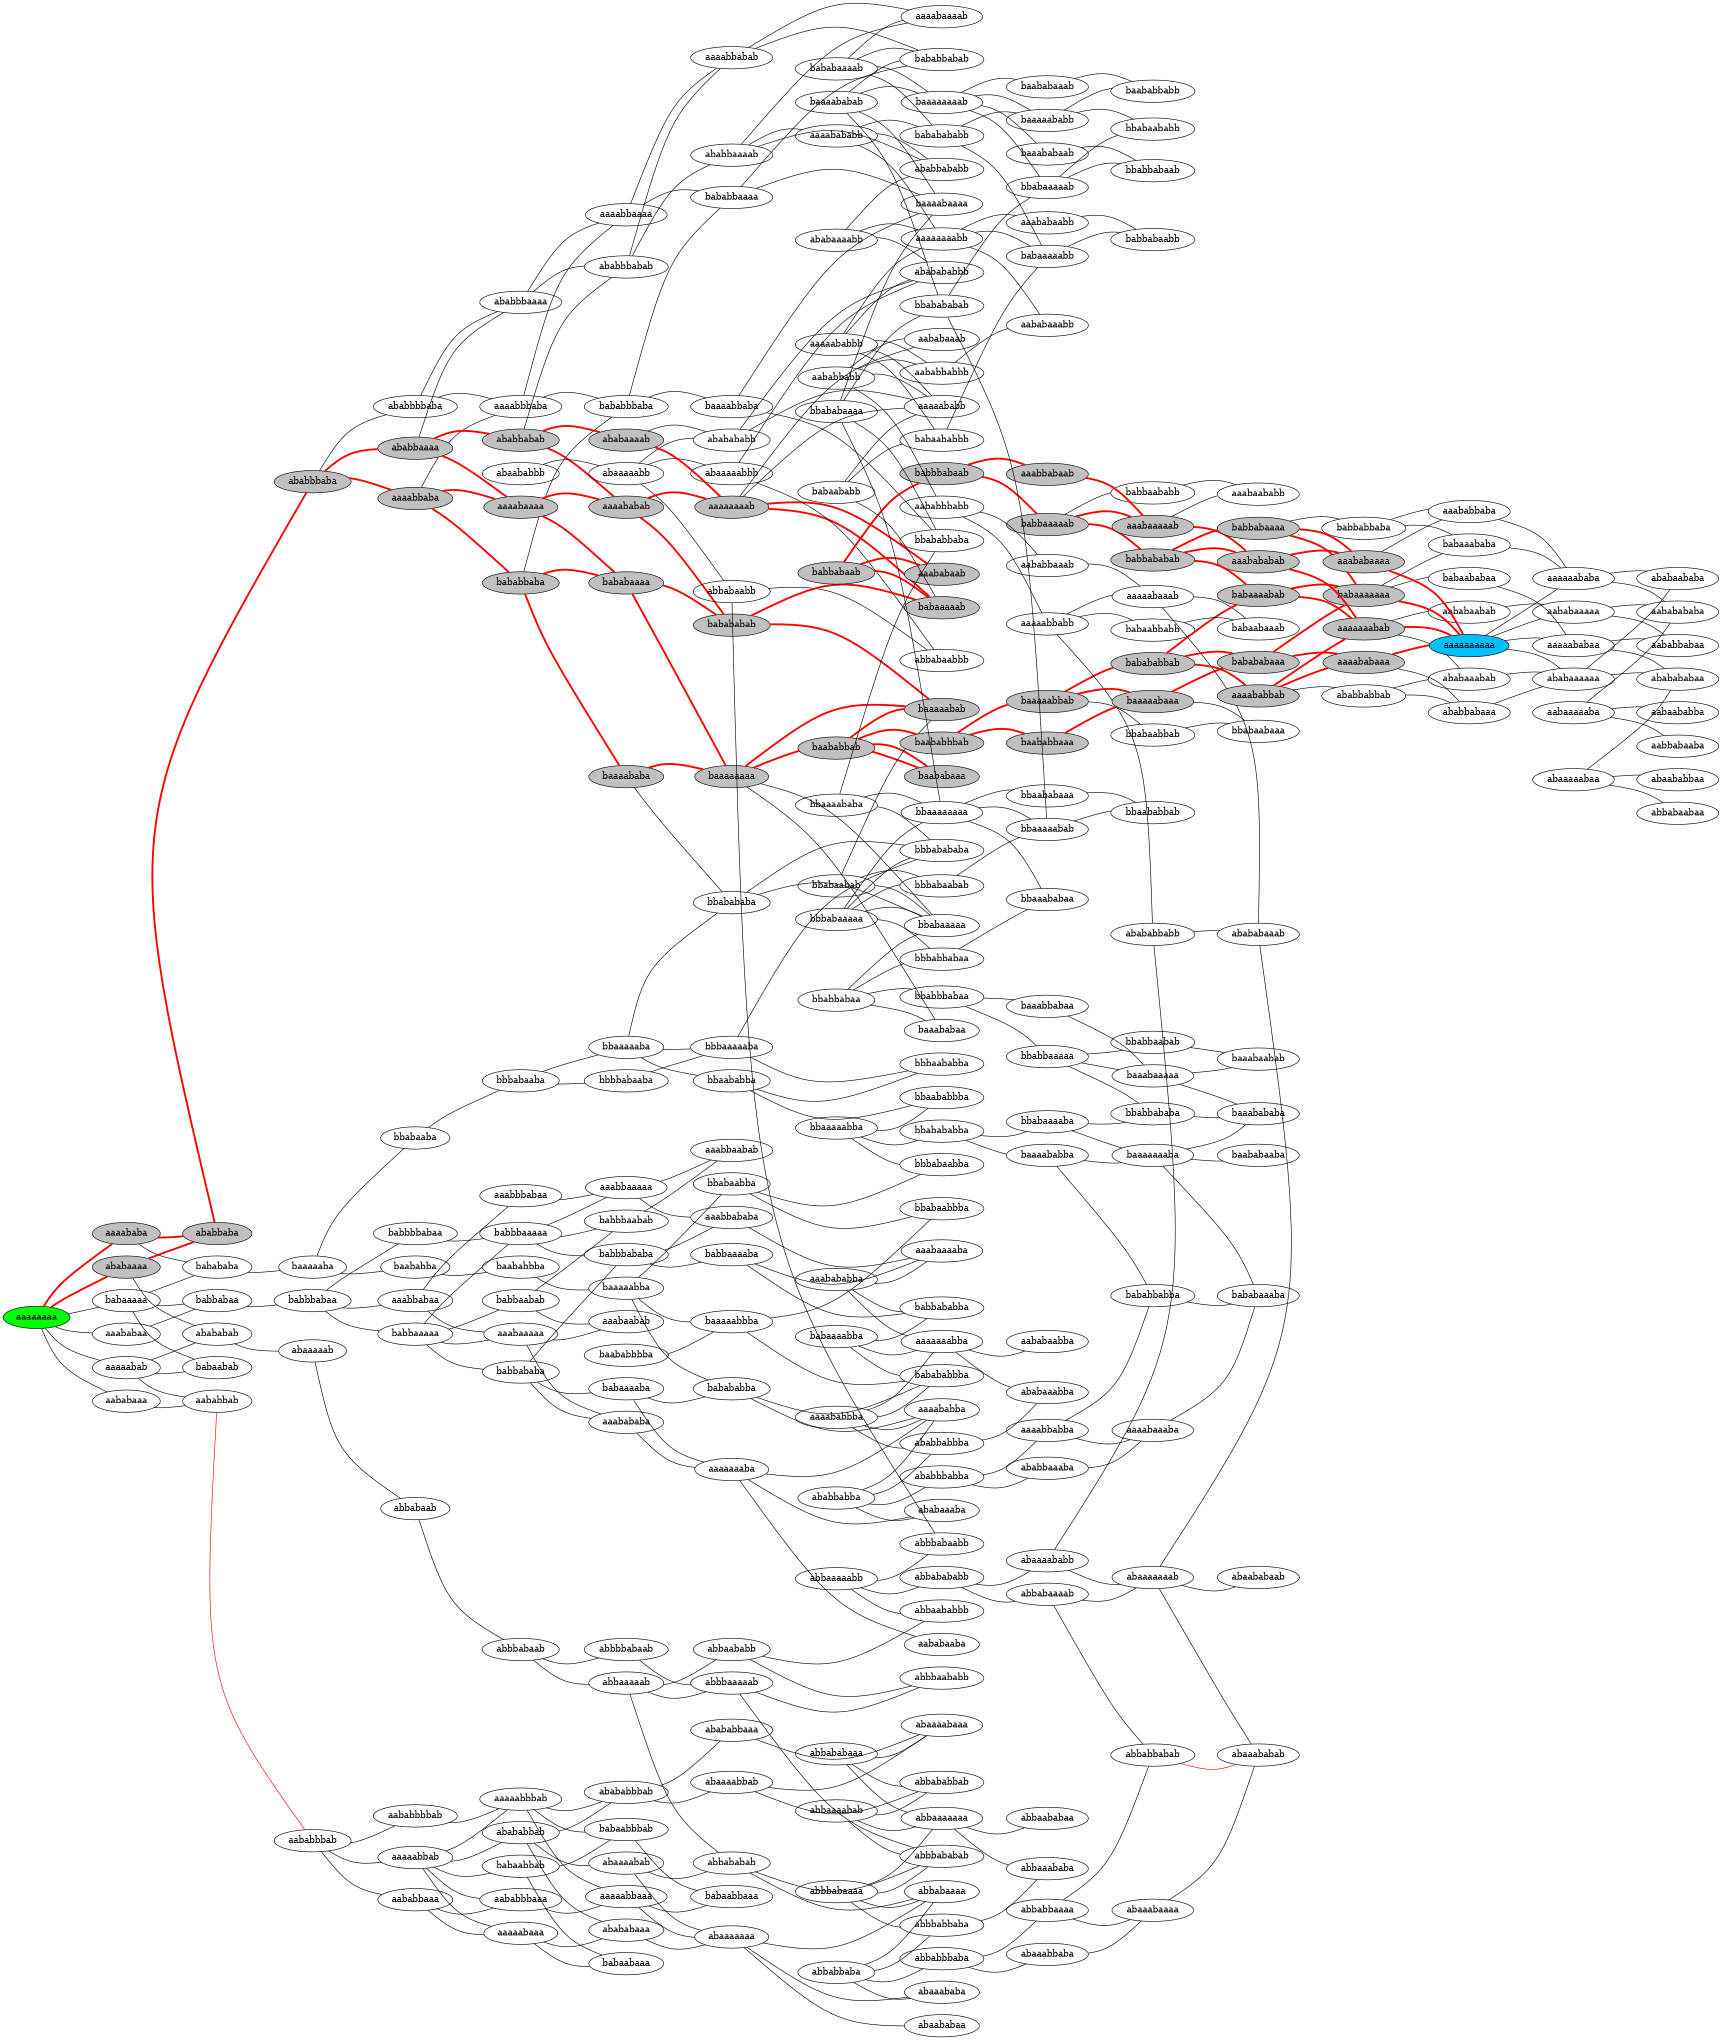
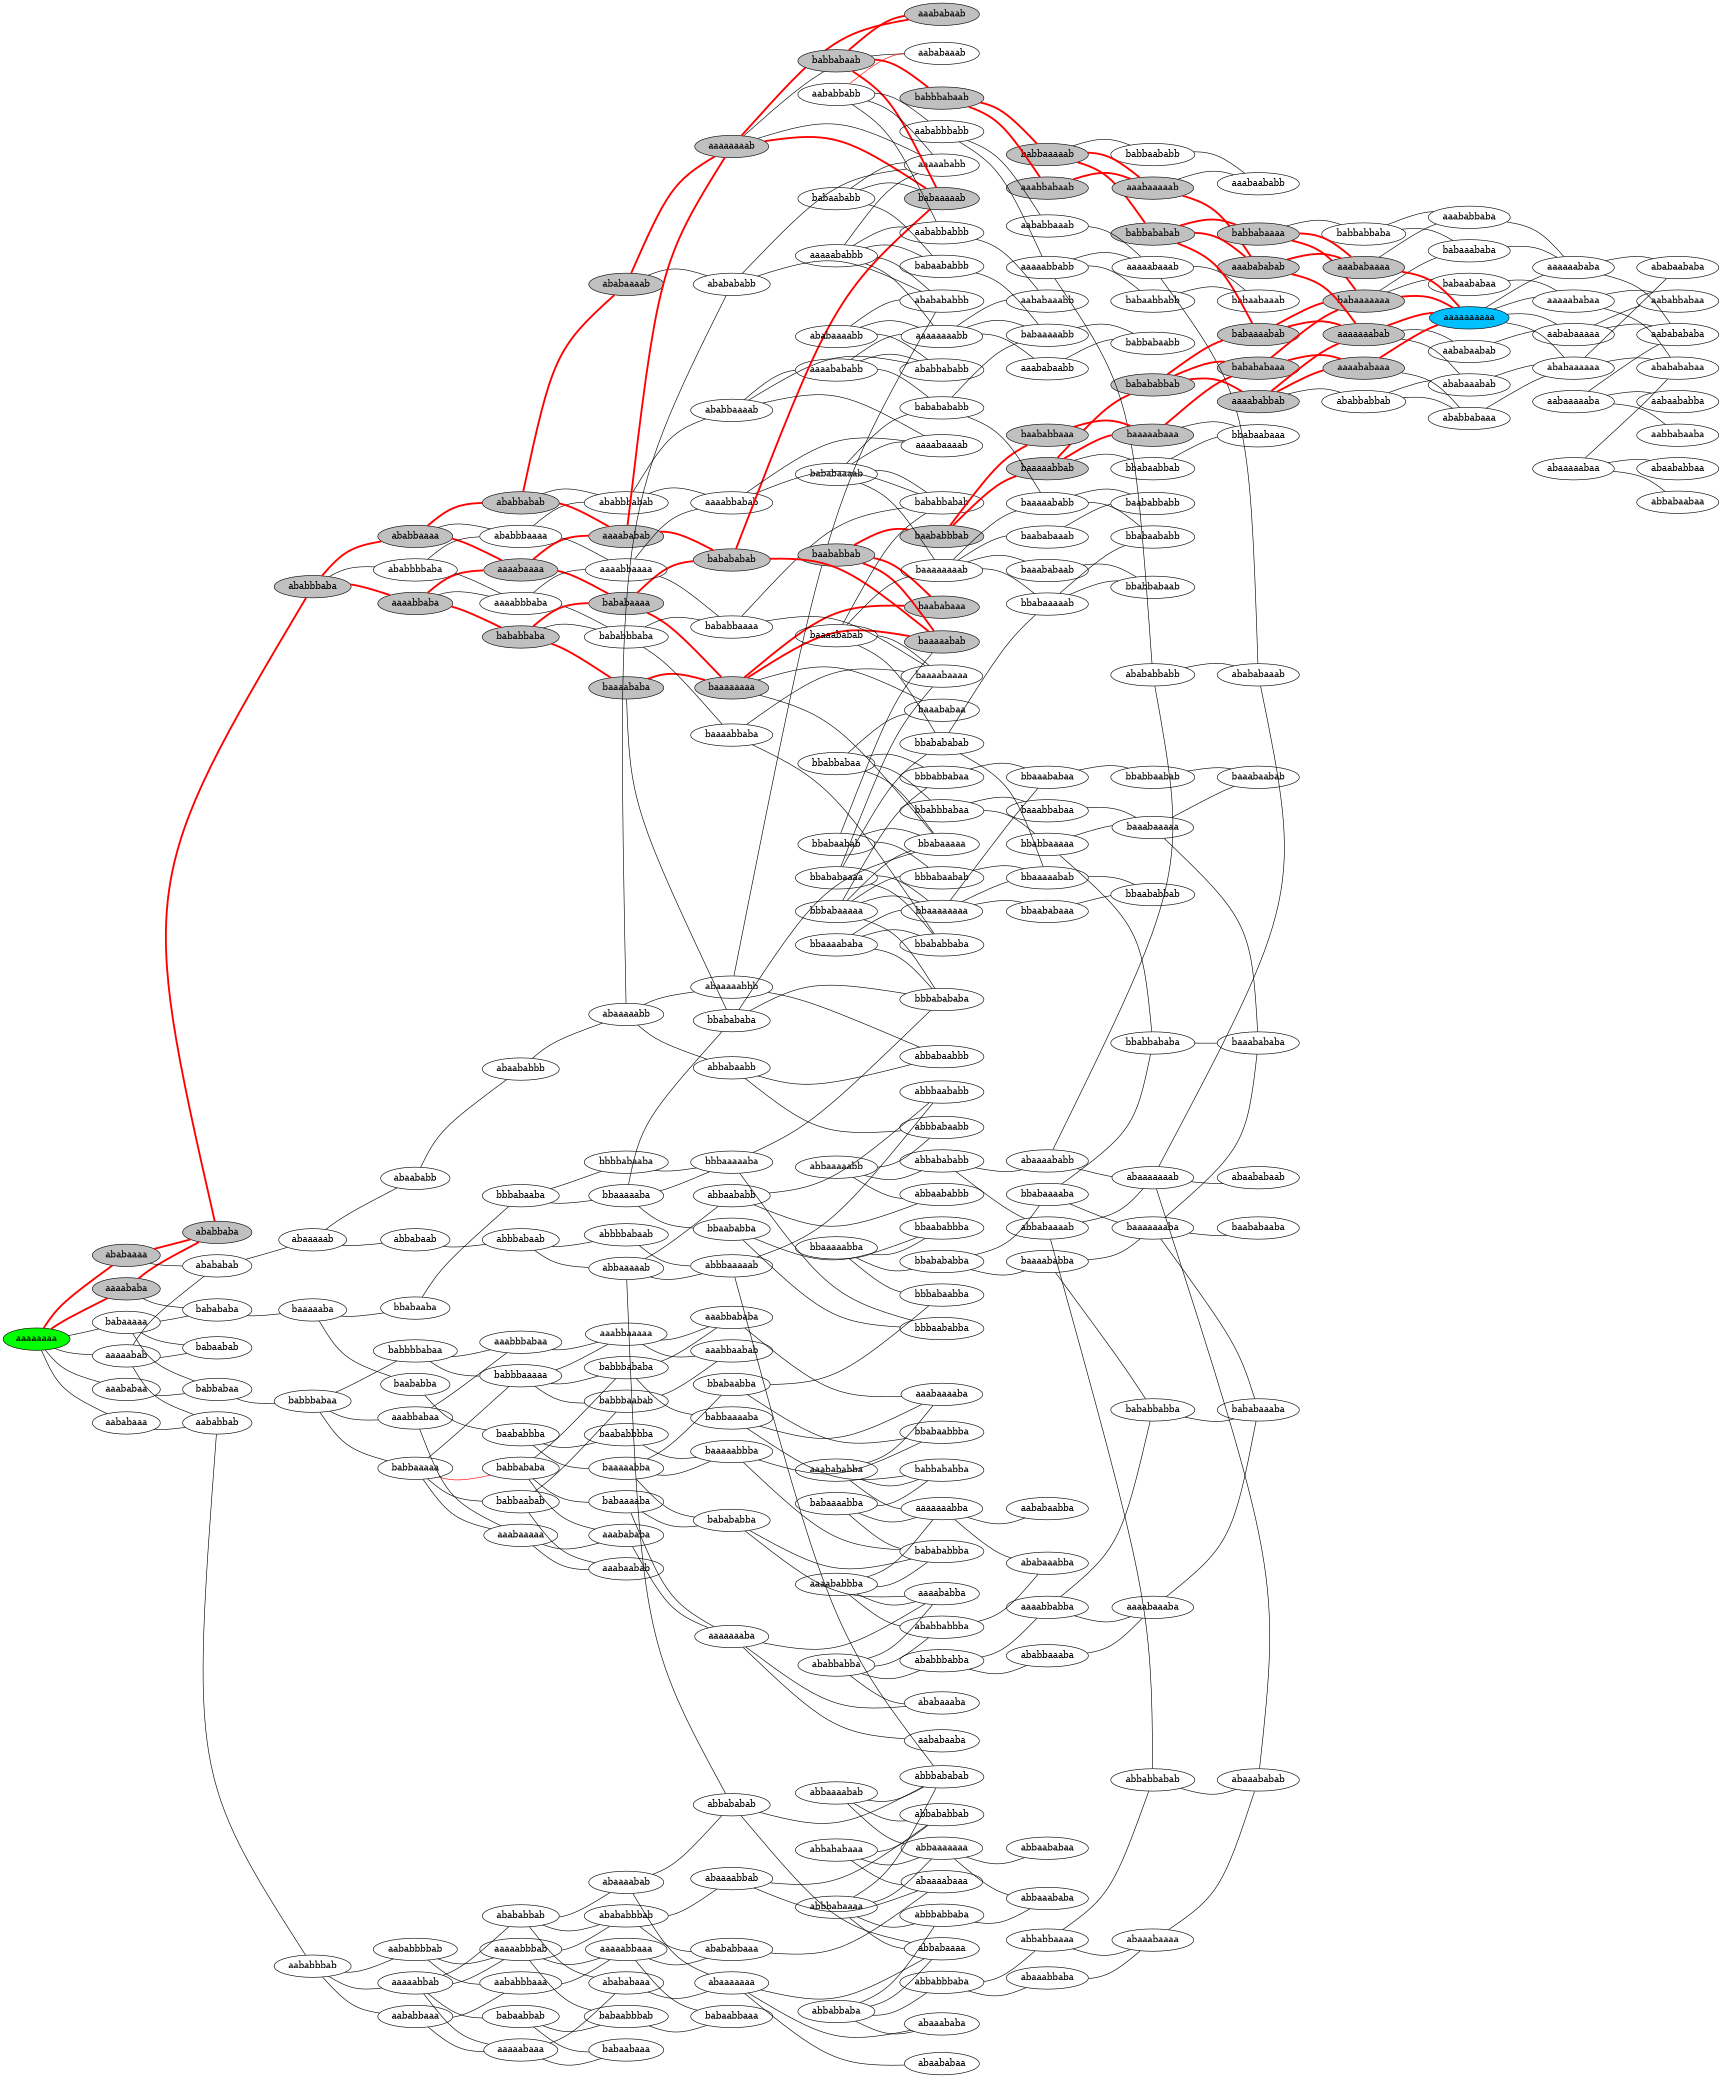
(875, 349) -> (875, 65)
(1105, 1053) -> (1104, 766)
none -> (415, 1178)
none -> (471, 1354)
(453, 1363) -> (465, 1480)
none -> (570, 1447)
(212, 1633) -> (204, 1706)
(1208, 1769) -> (1208, 1794)
(450, 1888) -> (452, 1977)
(664, 1927) -> (678, 1965)
